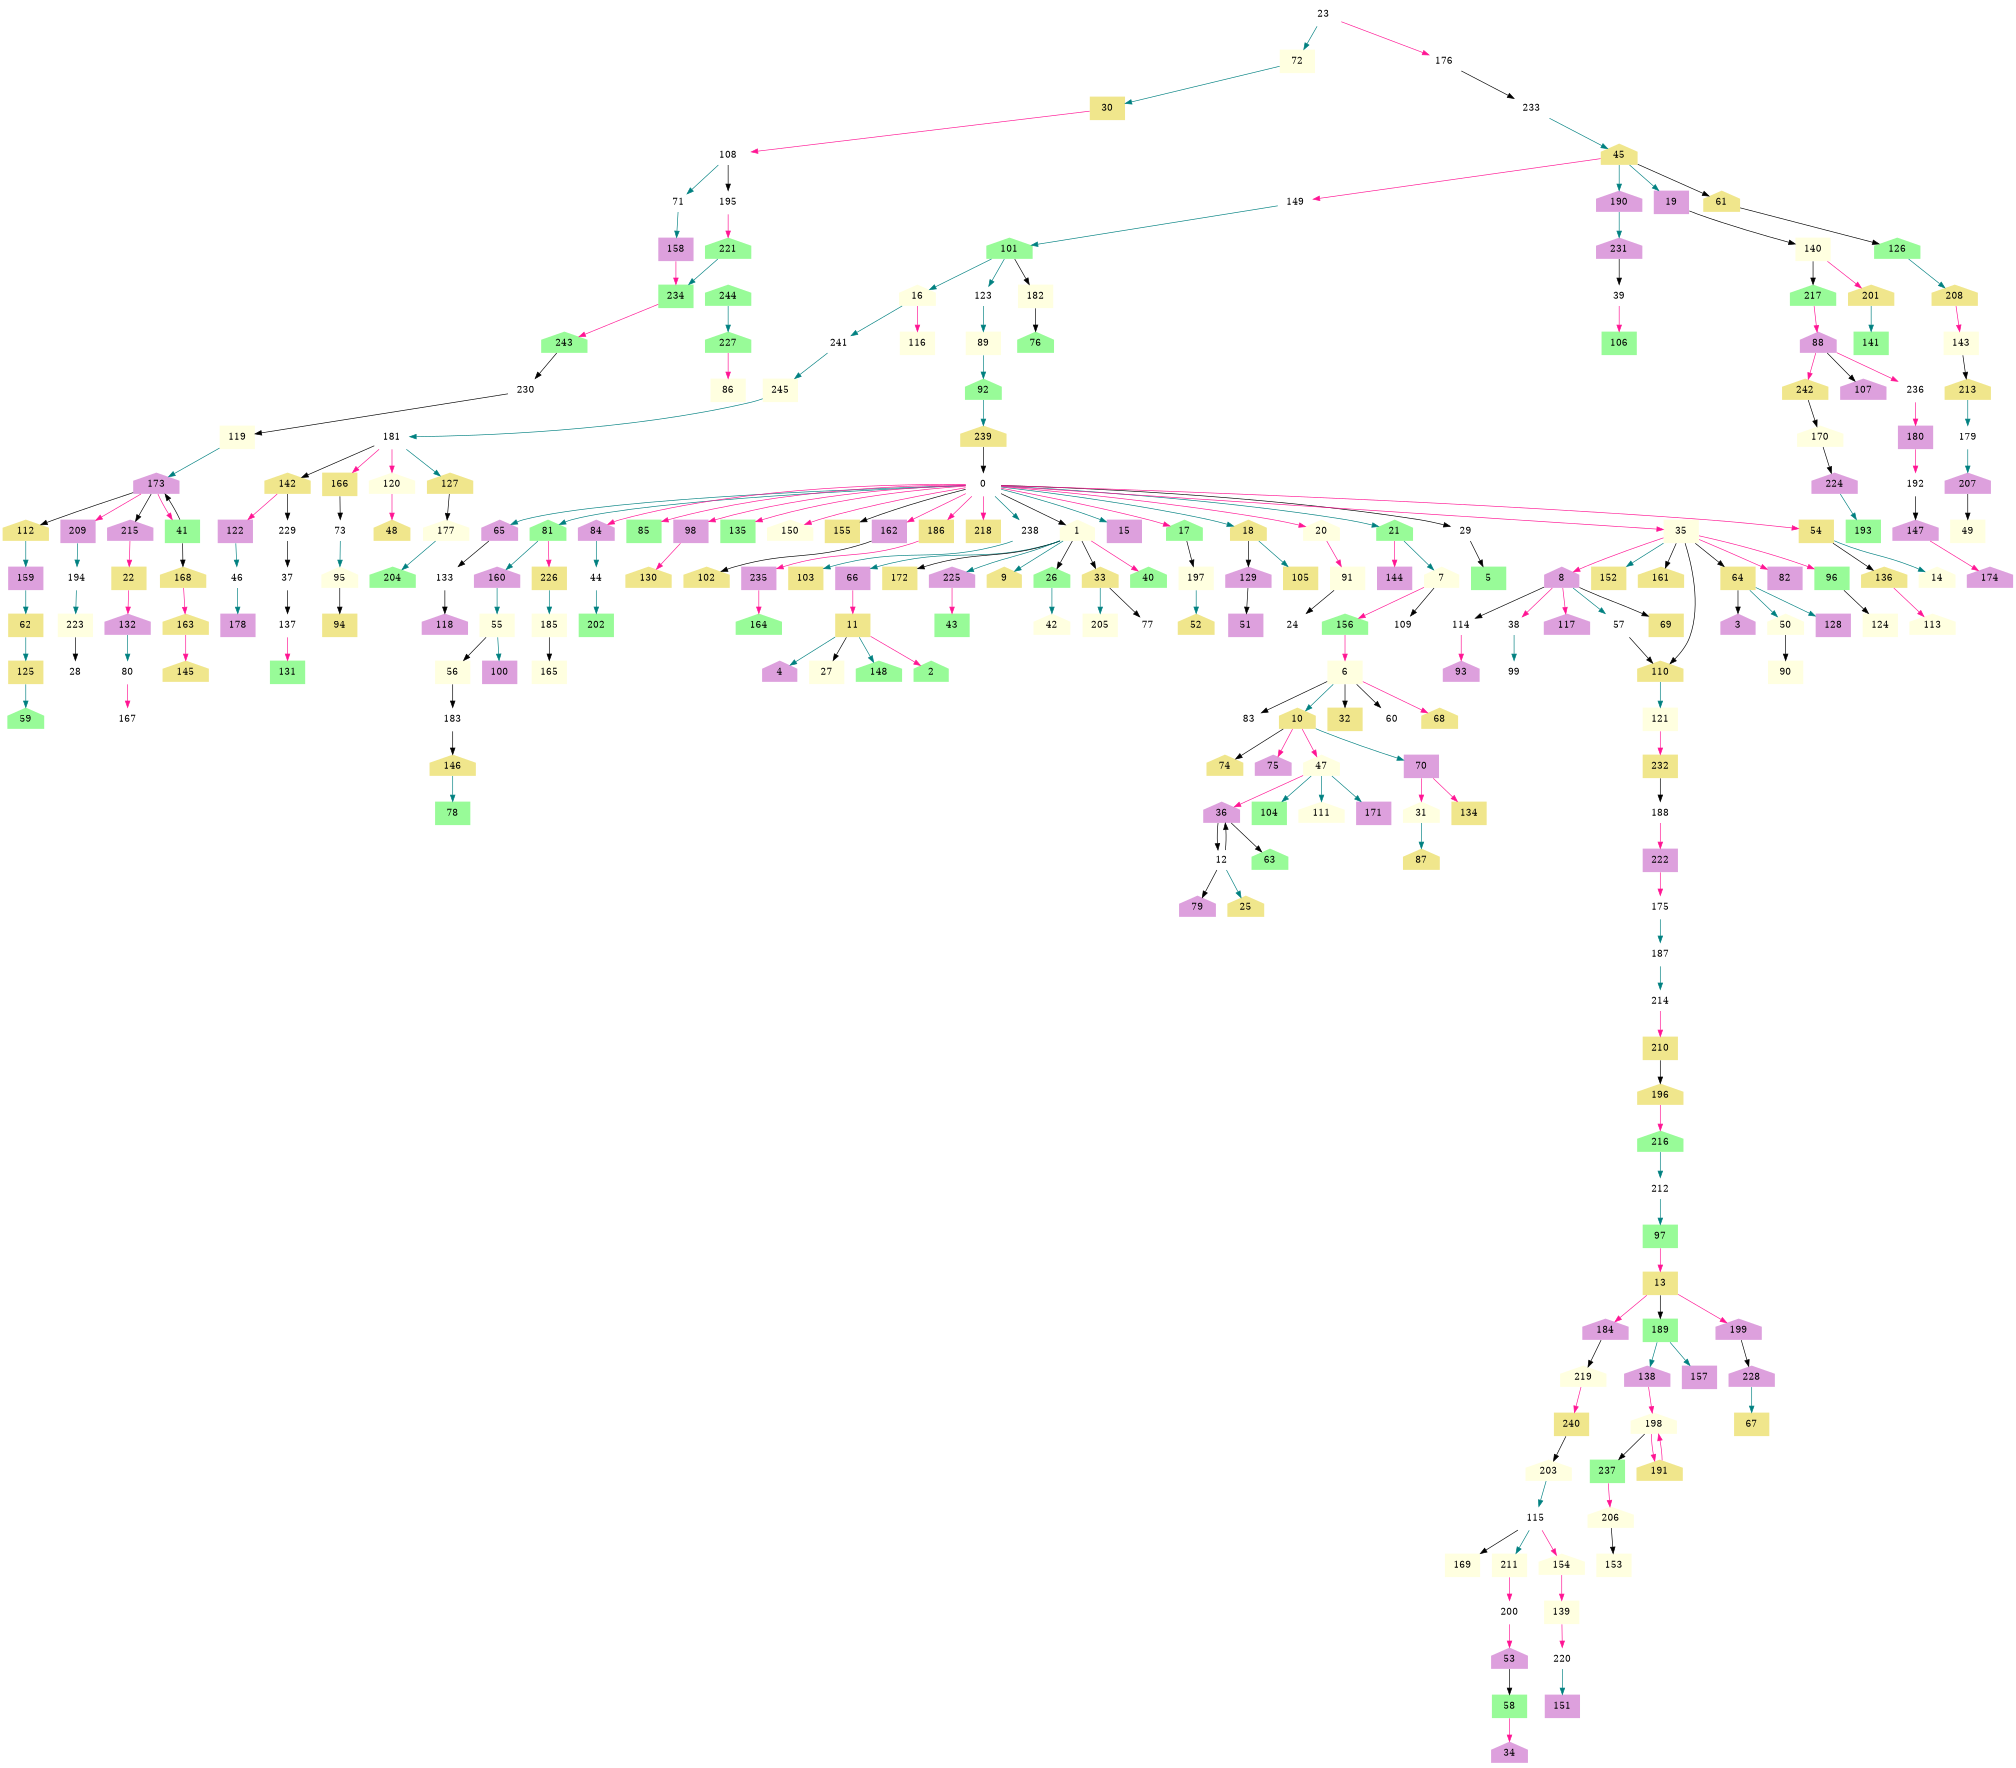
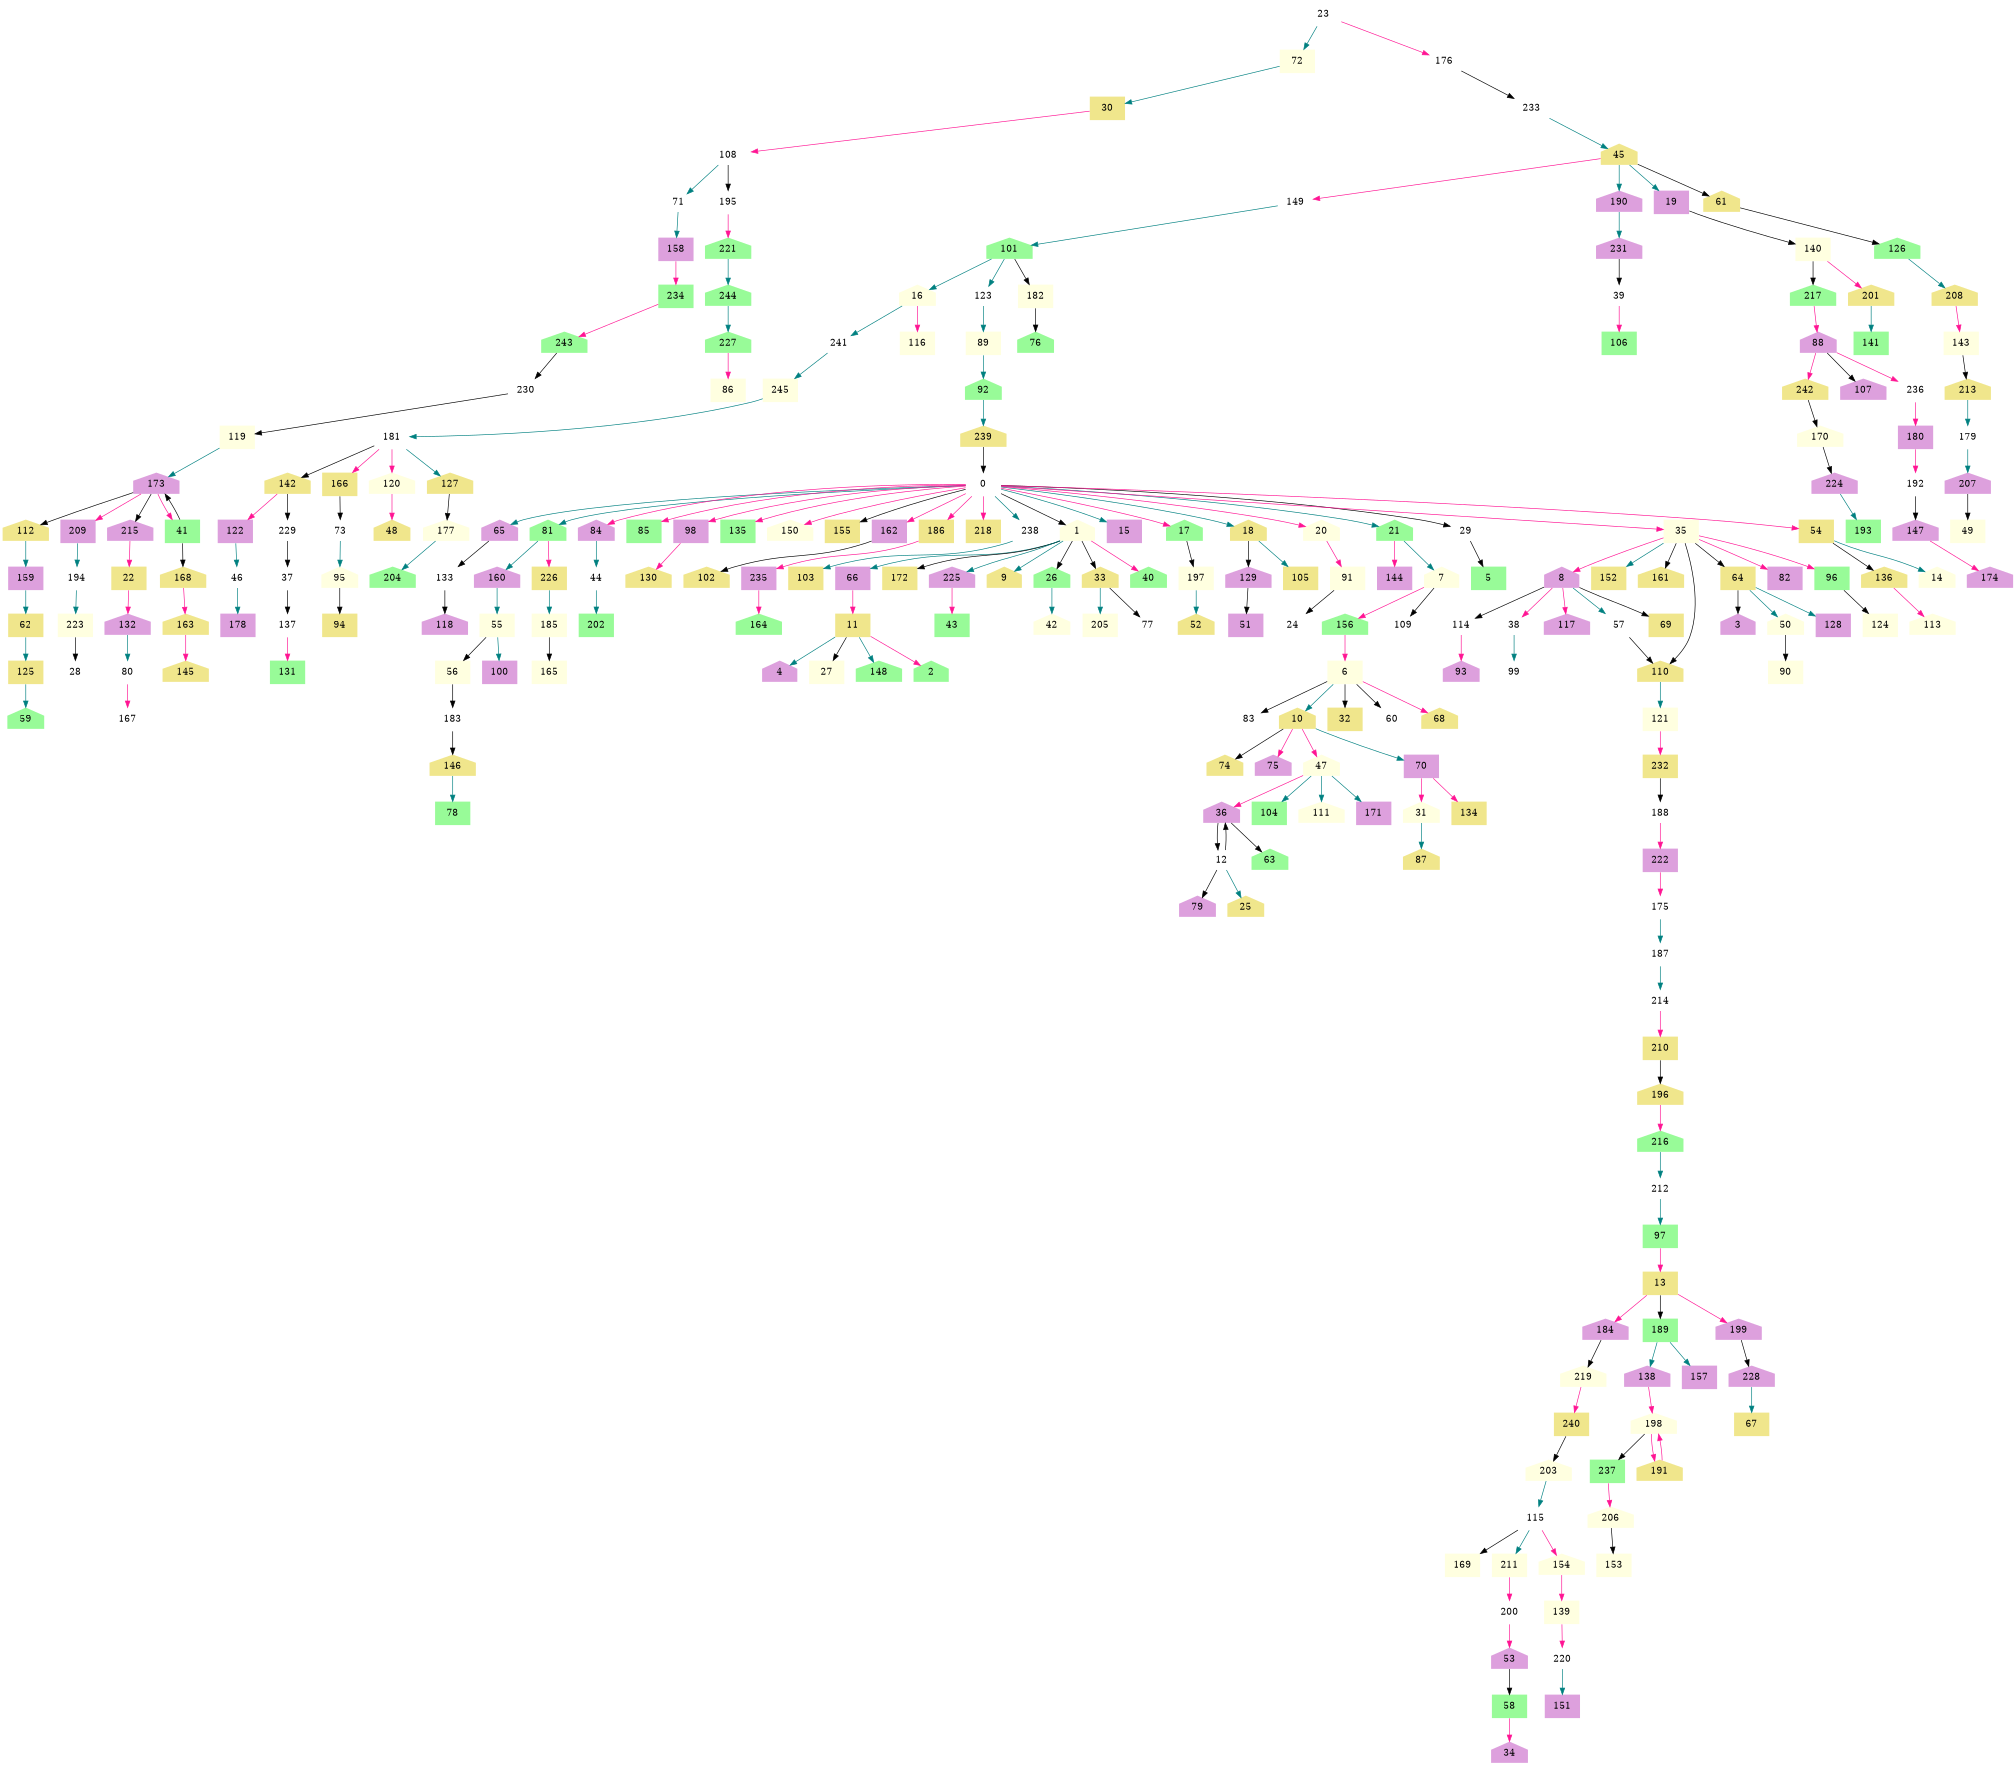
(706, 270) -> (728, 268)
